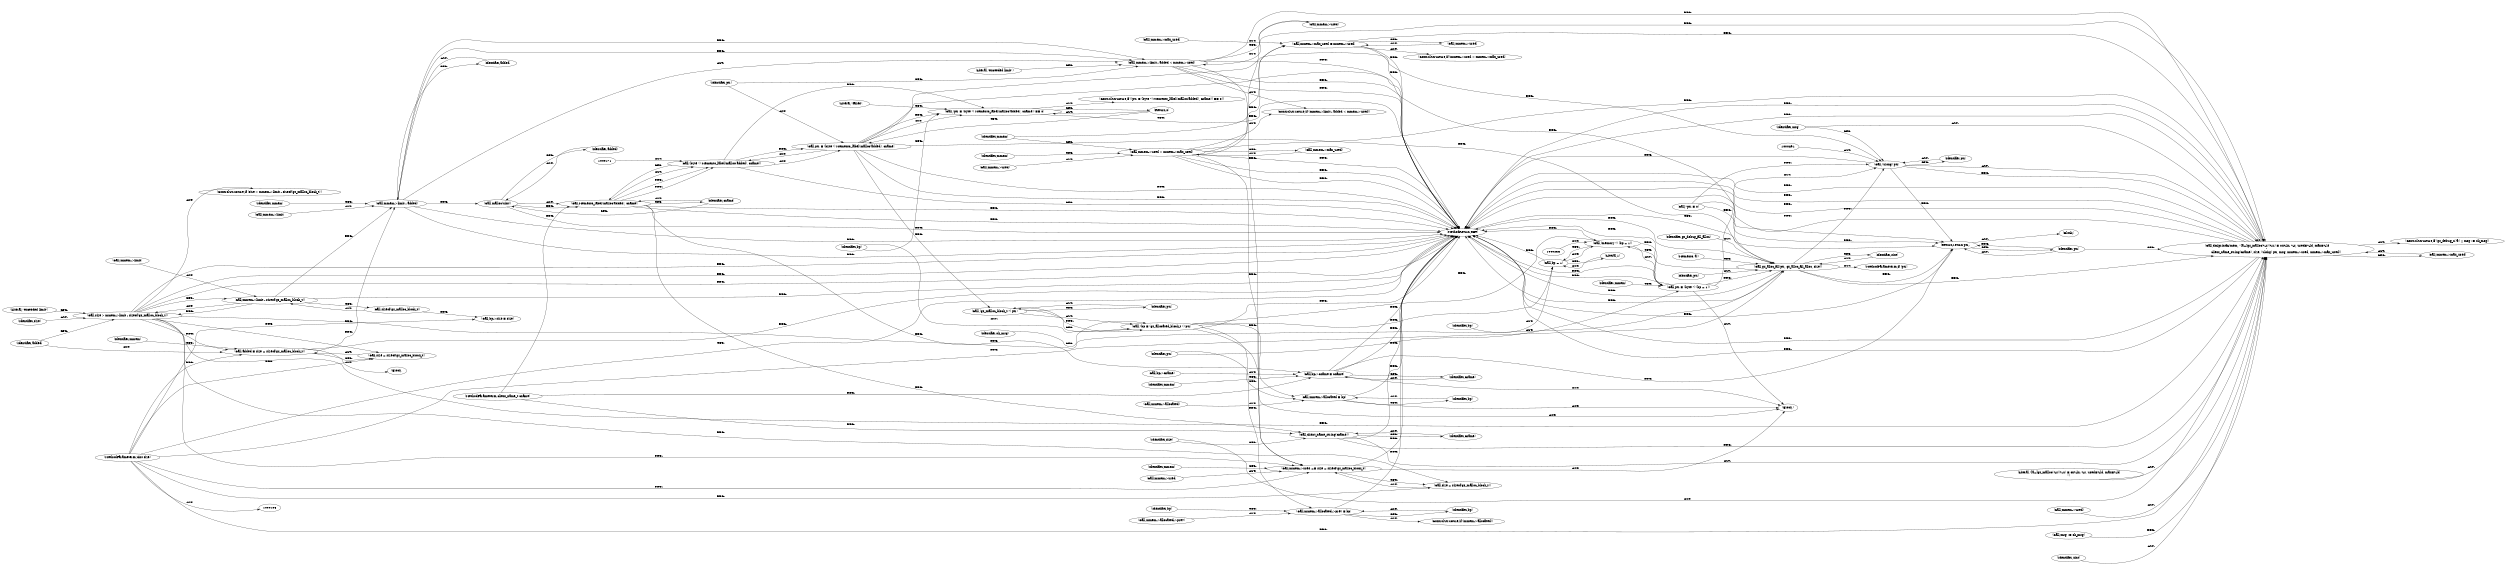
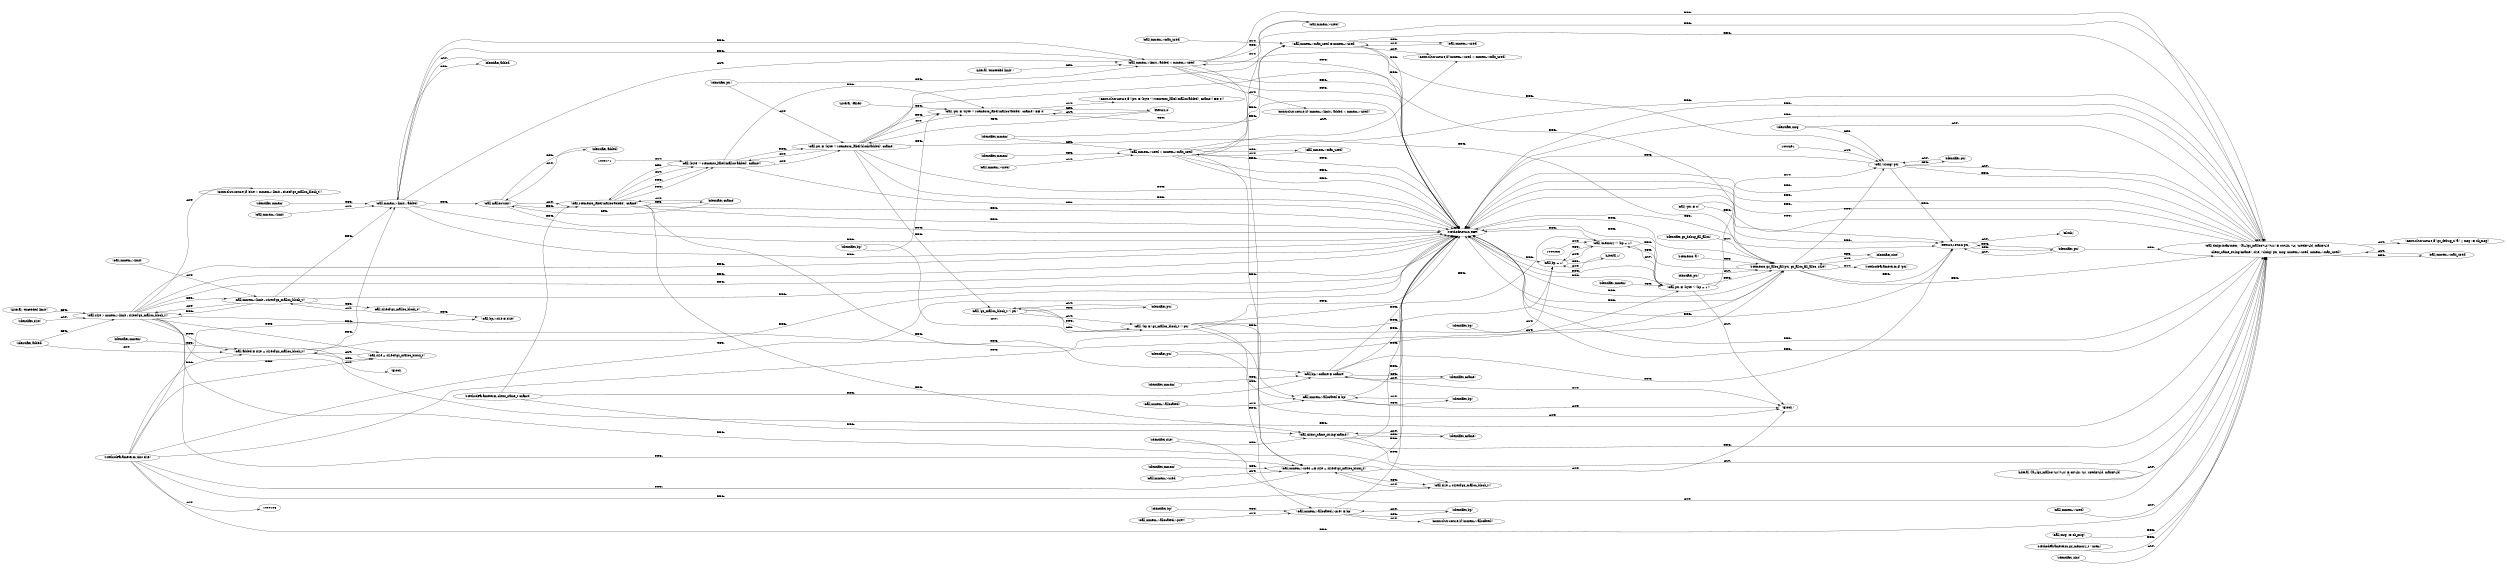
(1234, 138) -> (1331, 135)
(851, 147) -> (851, 147)
(1774, 167) -> none
(1512, 246) -> (1508, 253)
(1788, 267) -> (1788, 267)
(1162, 327) -> (1162, 327)
(995, 334) -> none
(1162, 374) -> none
none -> (2069, 547)
